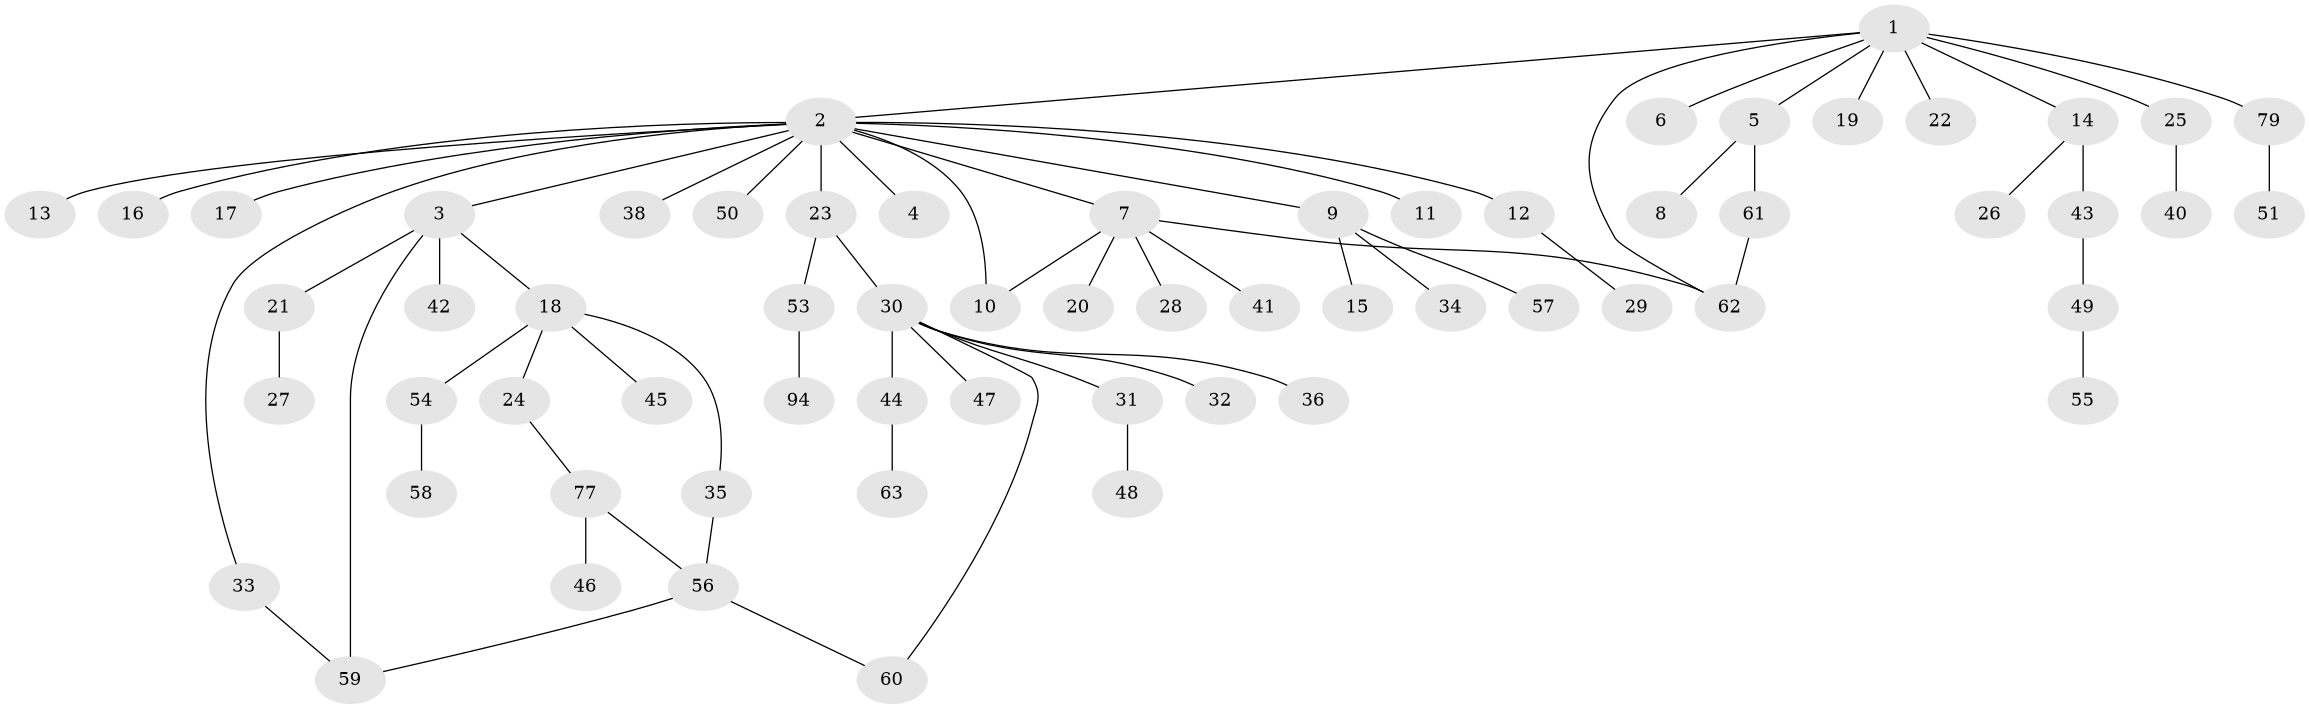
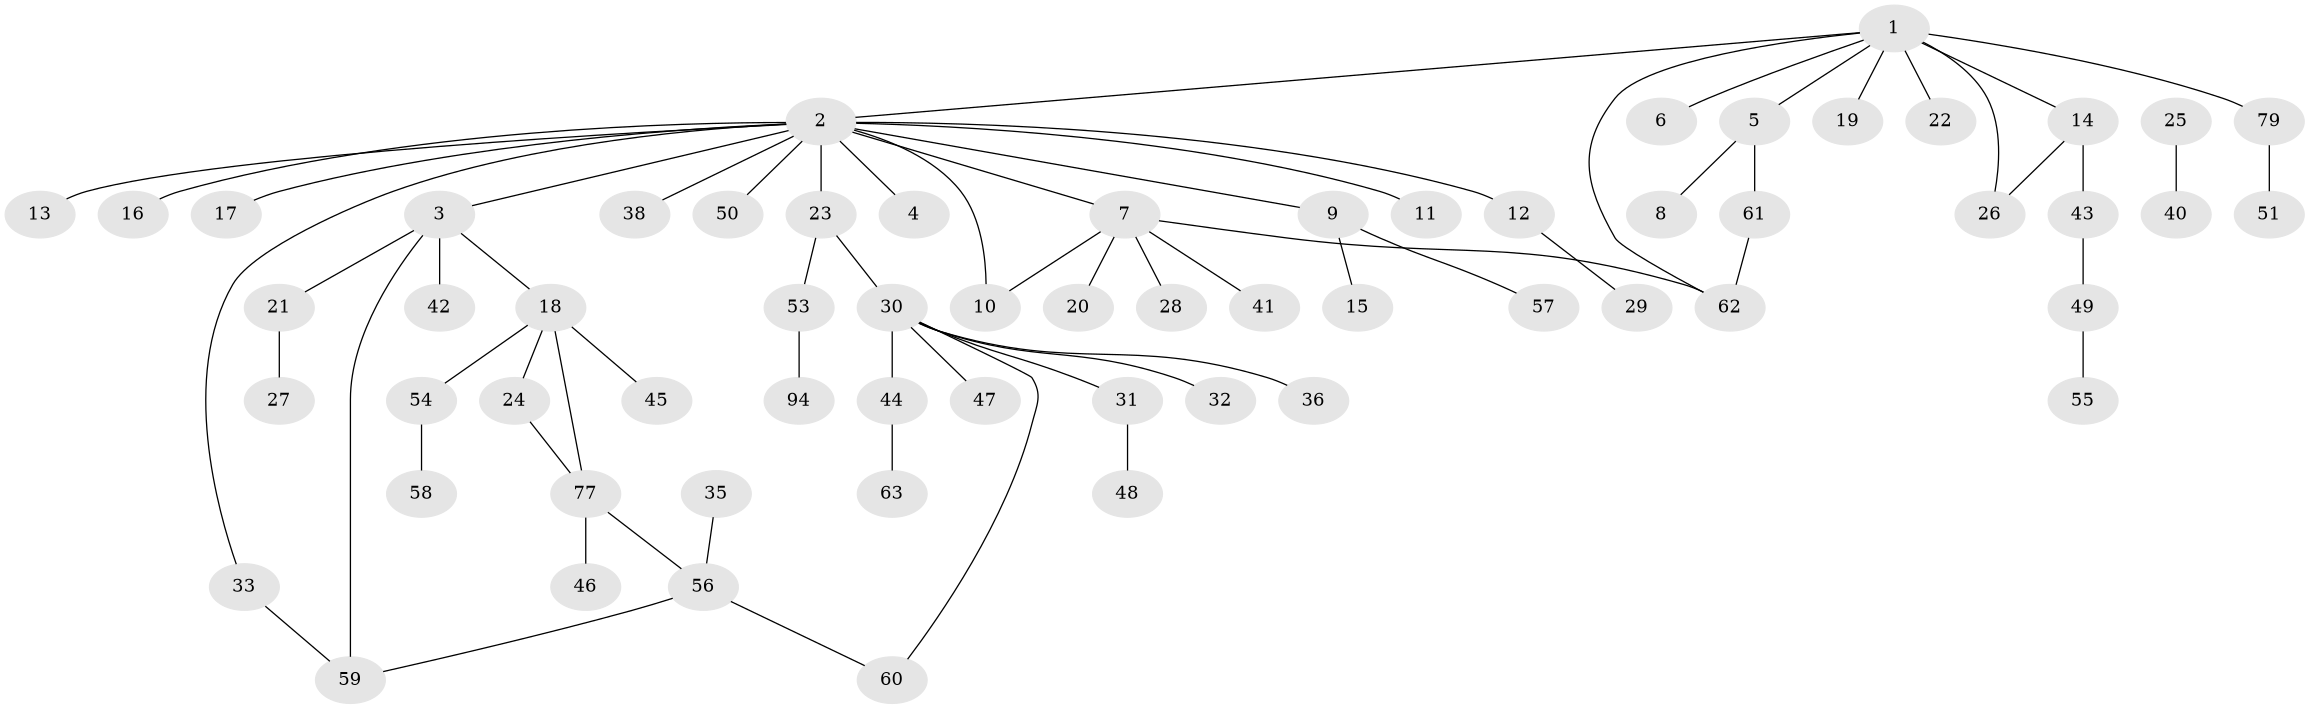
(2039, 68) -> (1989, 102)
(1451, 308) -> none
(690, 362) -> (568, 401)
